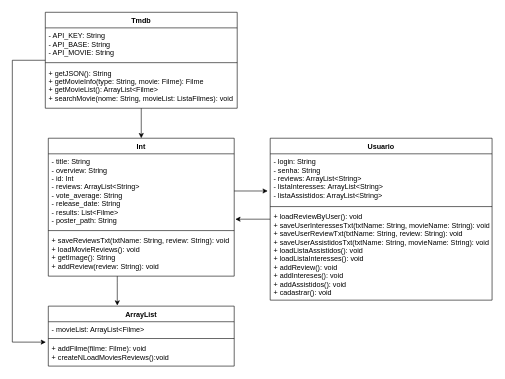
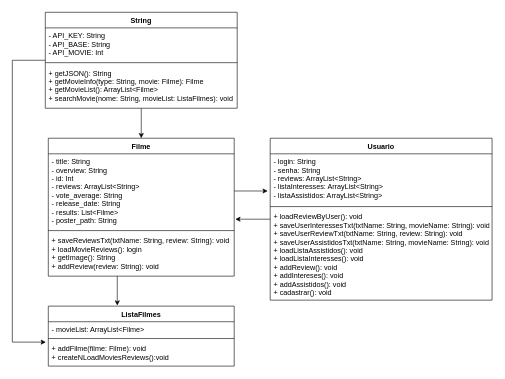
(141, 20) -> (141, 20)
(79, 36) -> (79, 36)
(141, 146) -> (141, 146)
(149, 241) -> (149, 241)
(141, 314) -> (141, 314)
